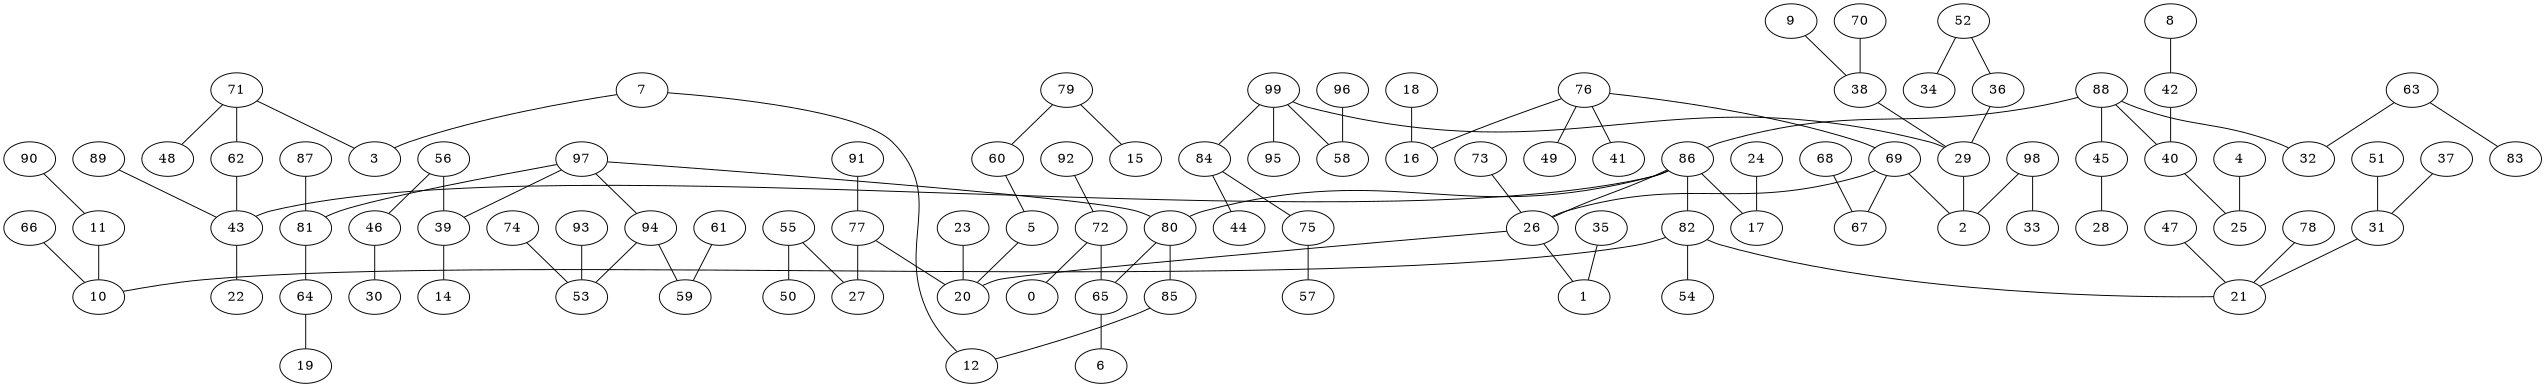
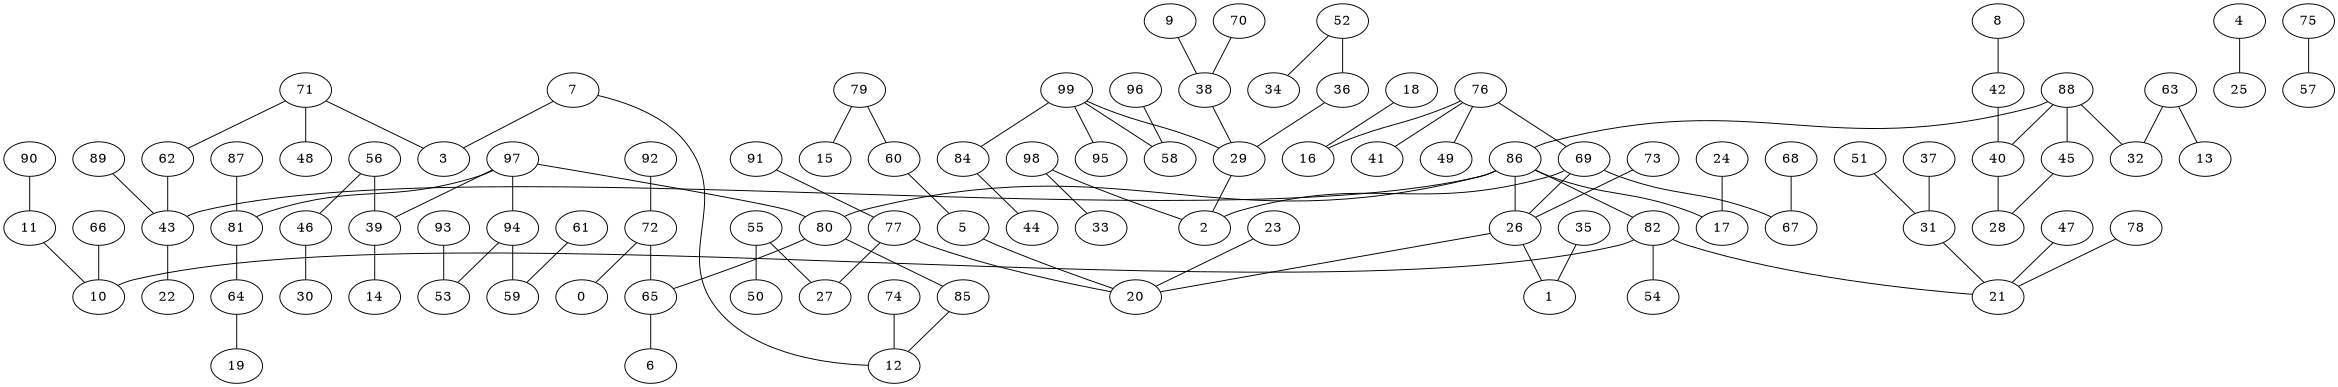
(2516, 159) -> (2205, 159)
(2205, 193) -> (1998, 194)
(1256, 194) -> none
(547, 262) -> (894, 332)
